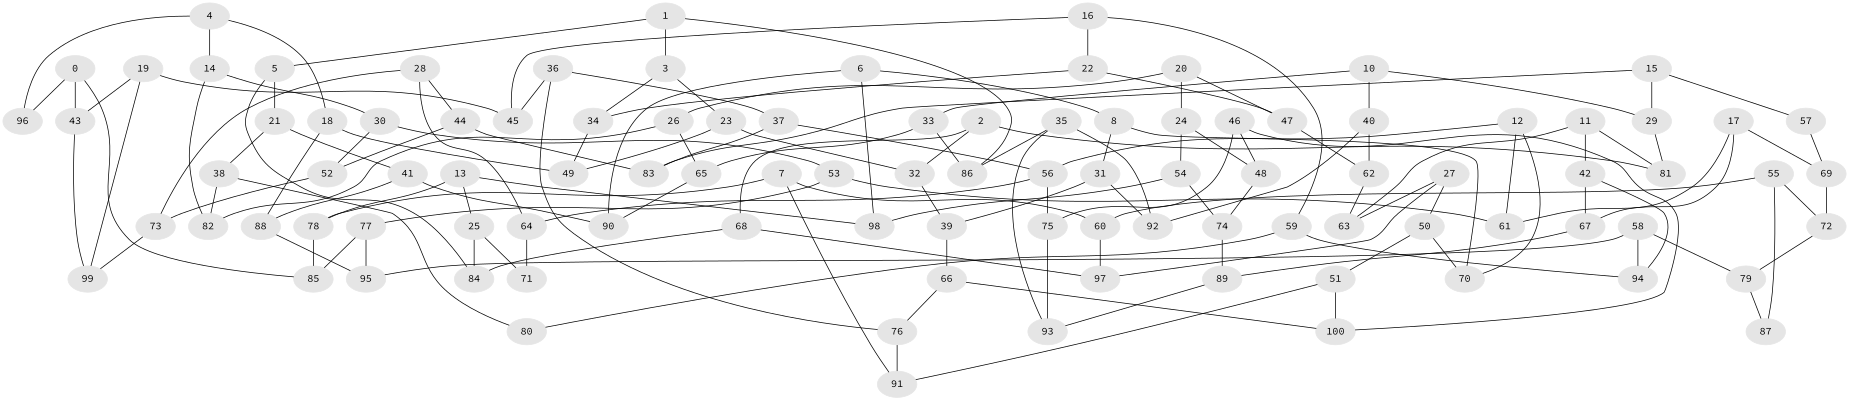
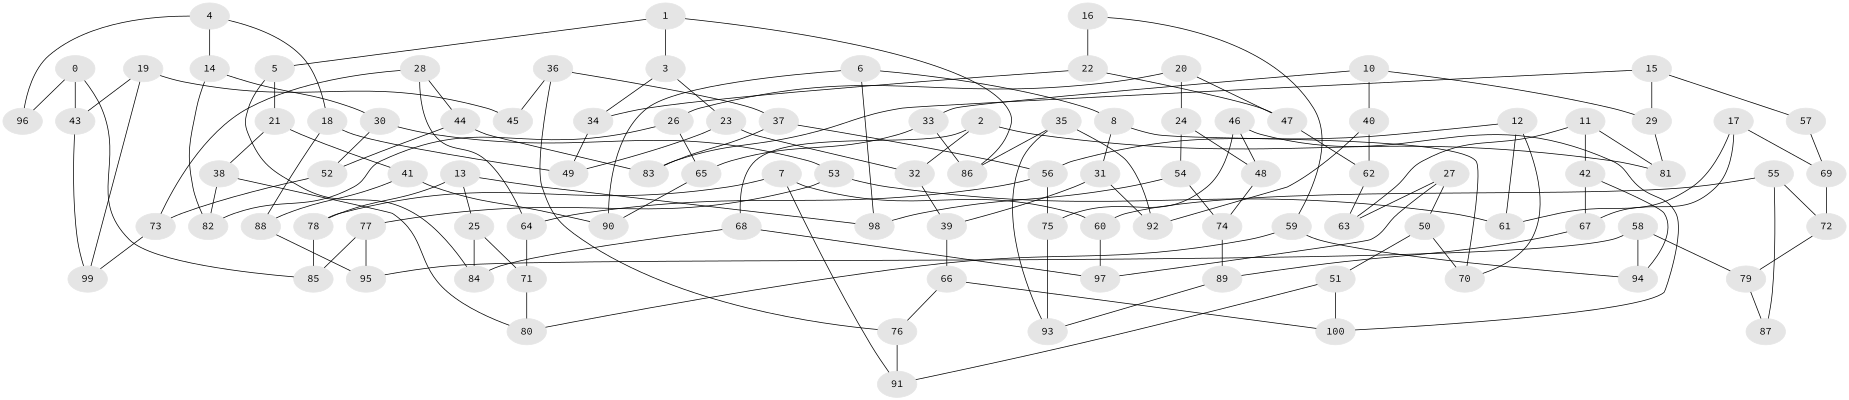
(753, 32) -> none
none -> (527, 305)
